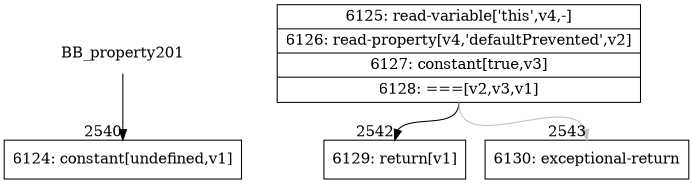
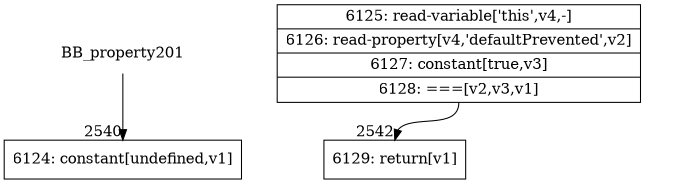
(587, 160) -> none
